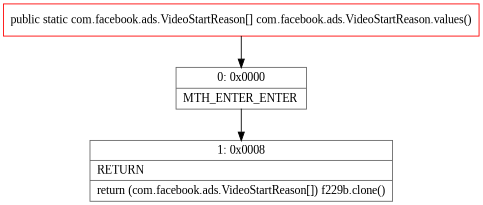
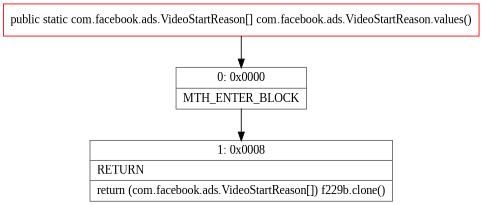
(240, 98) -> (241, 98)
